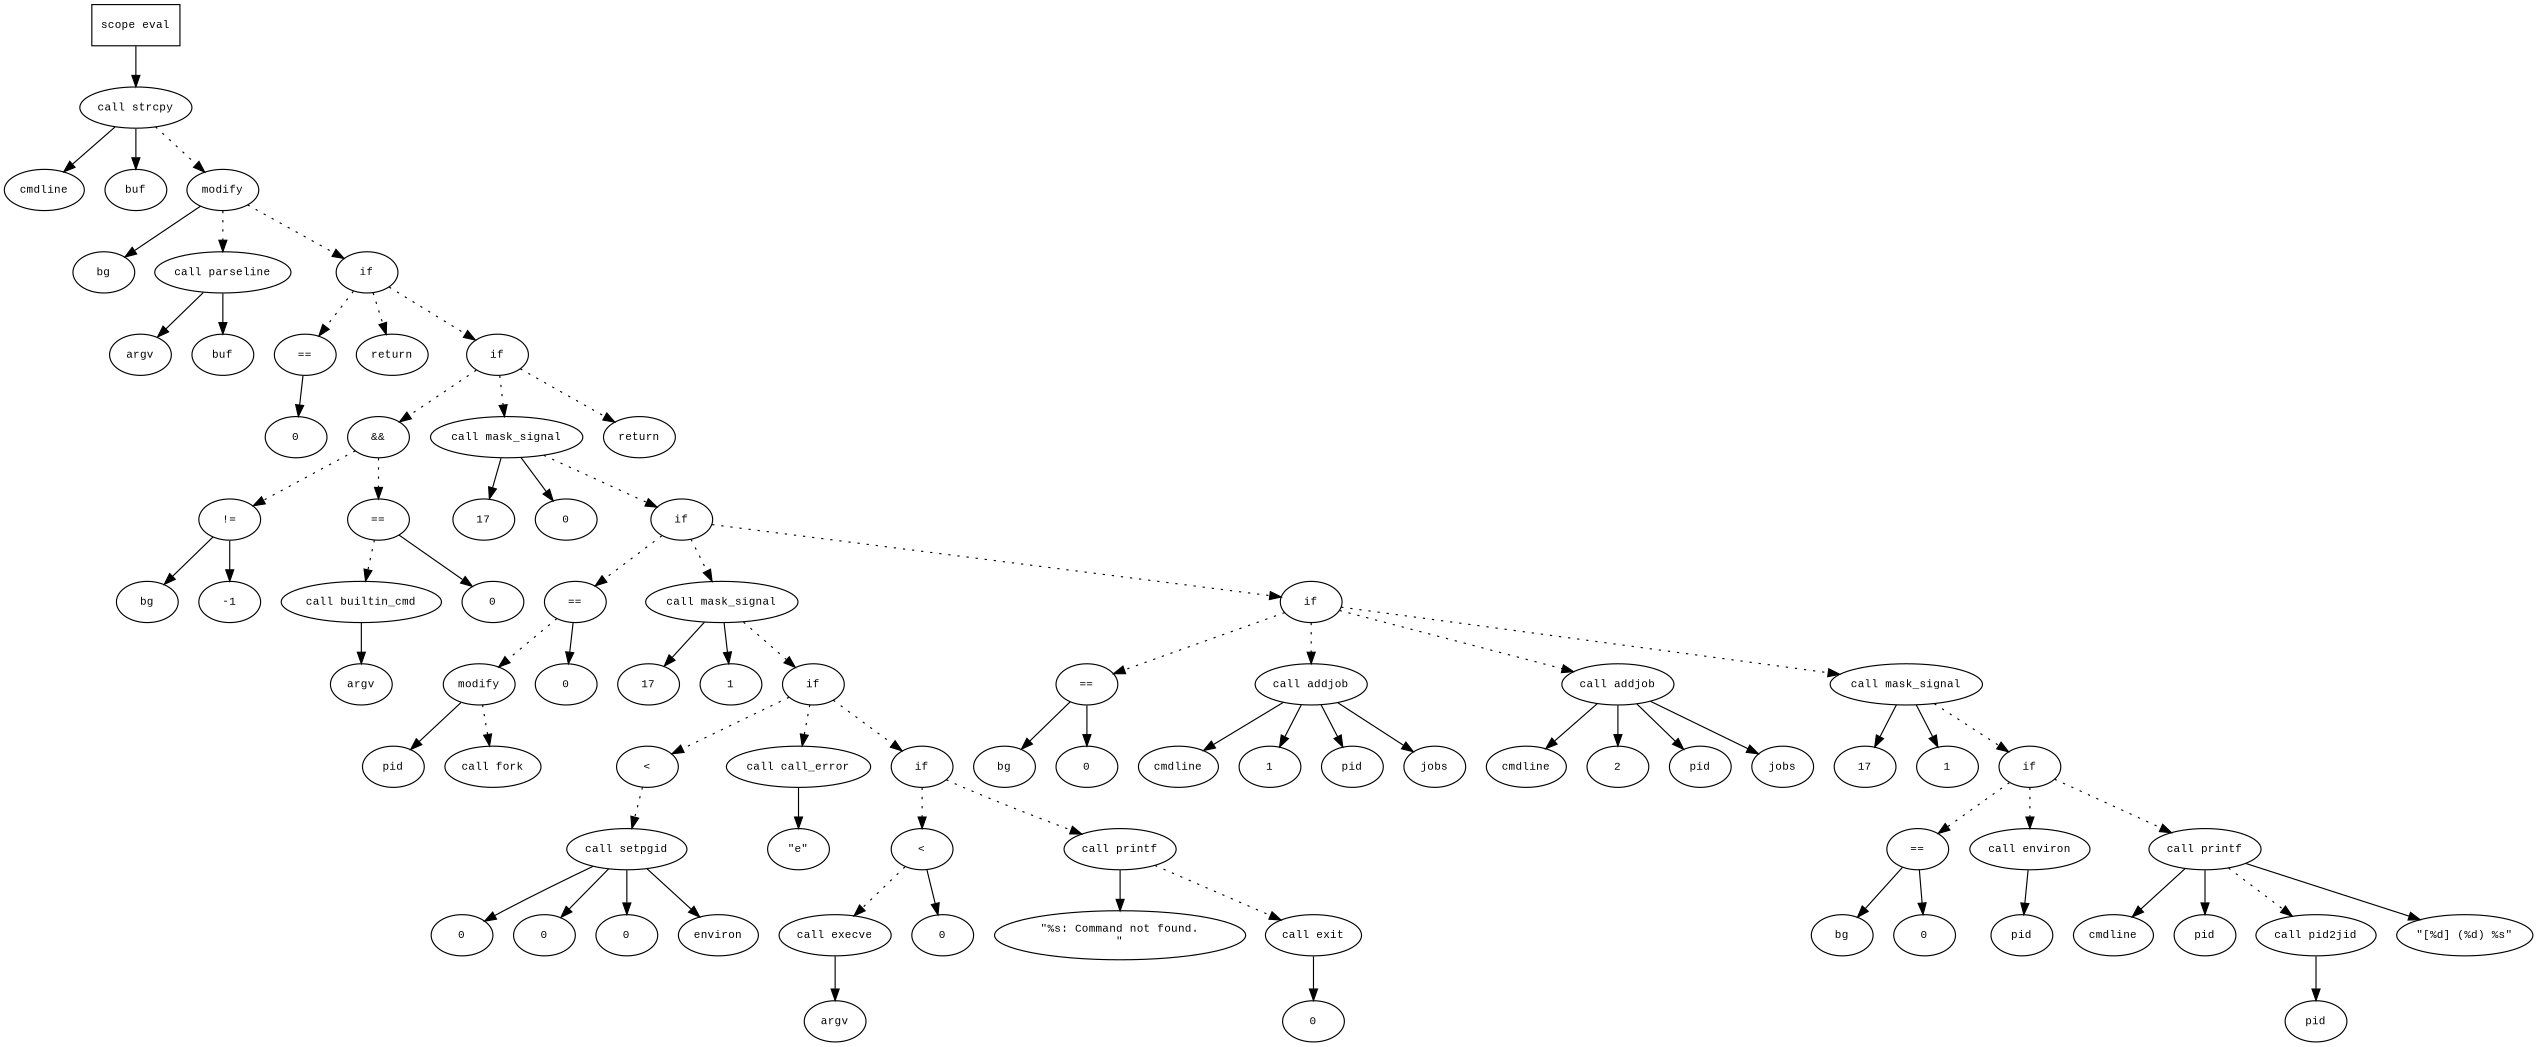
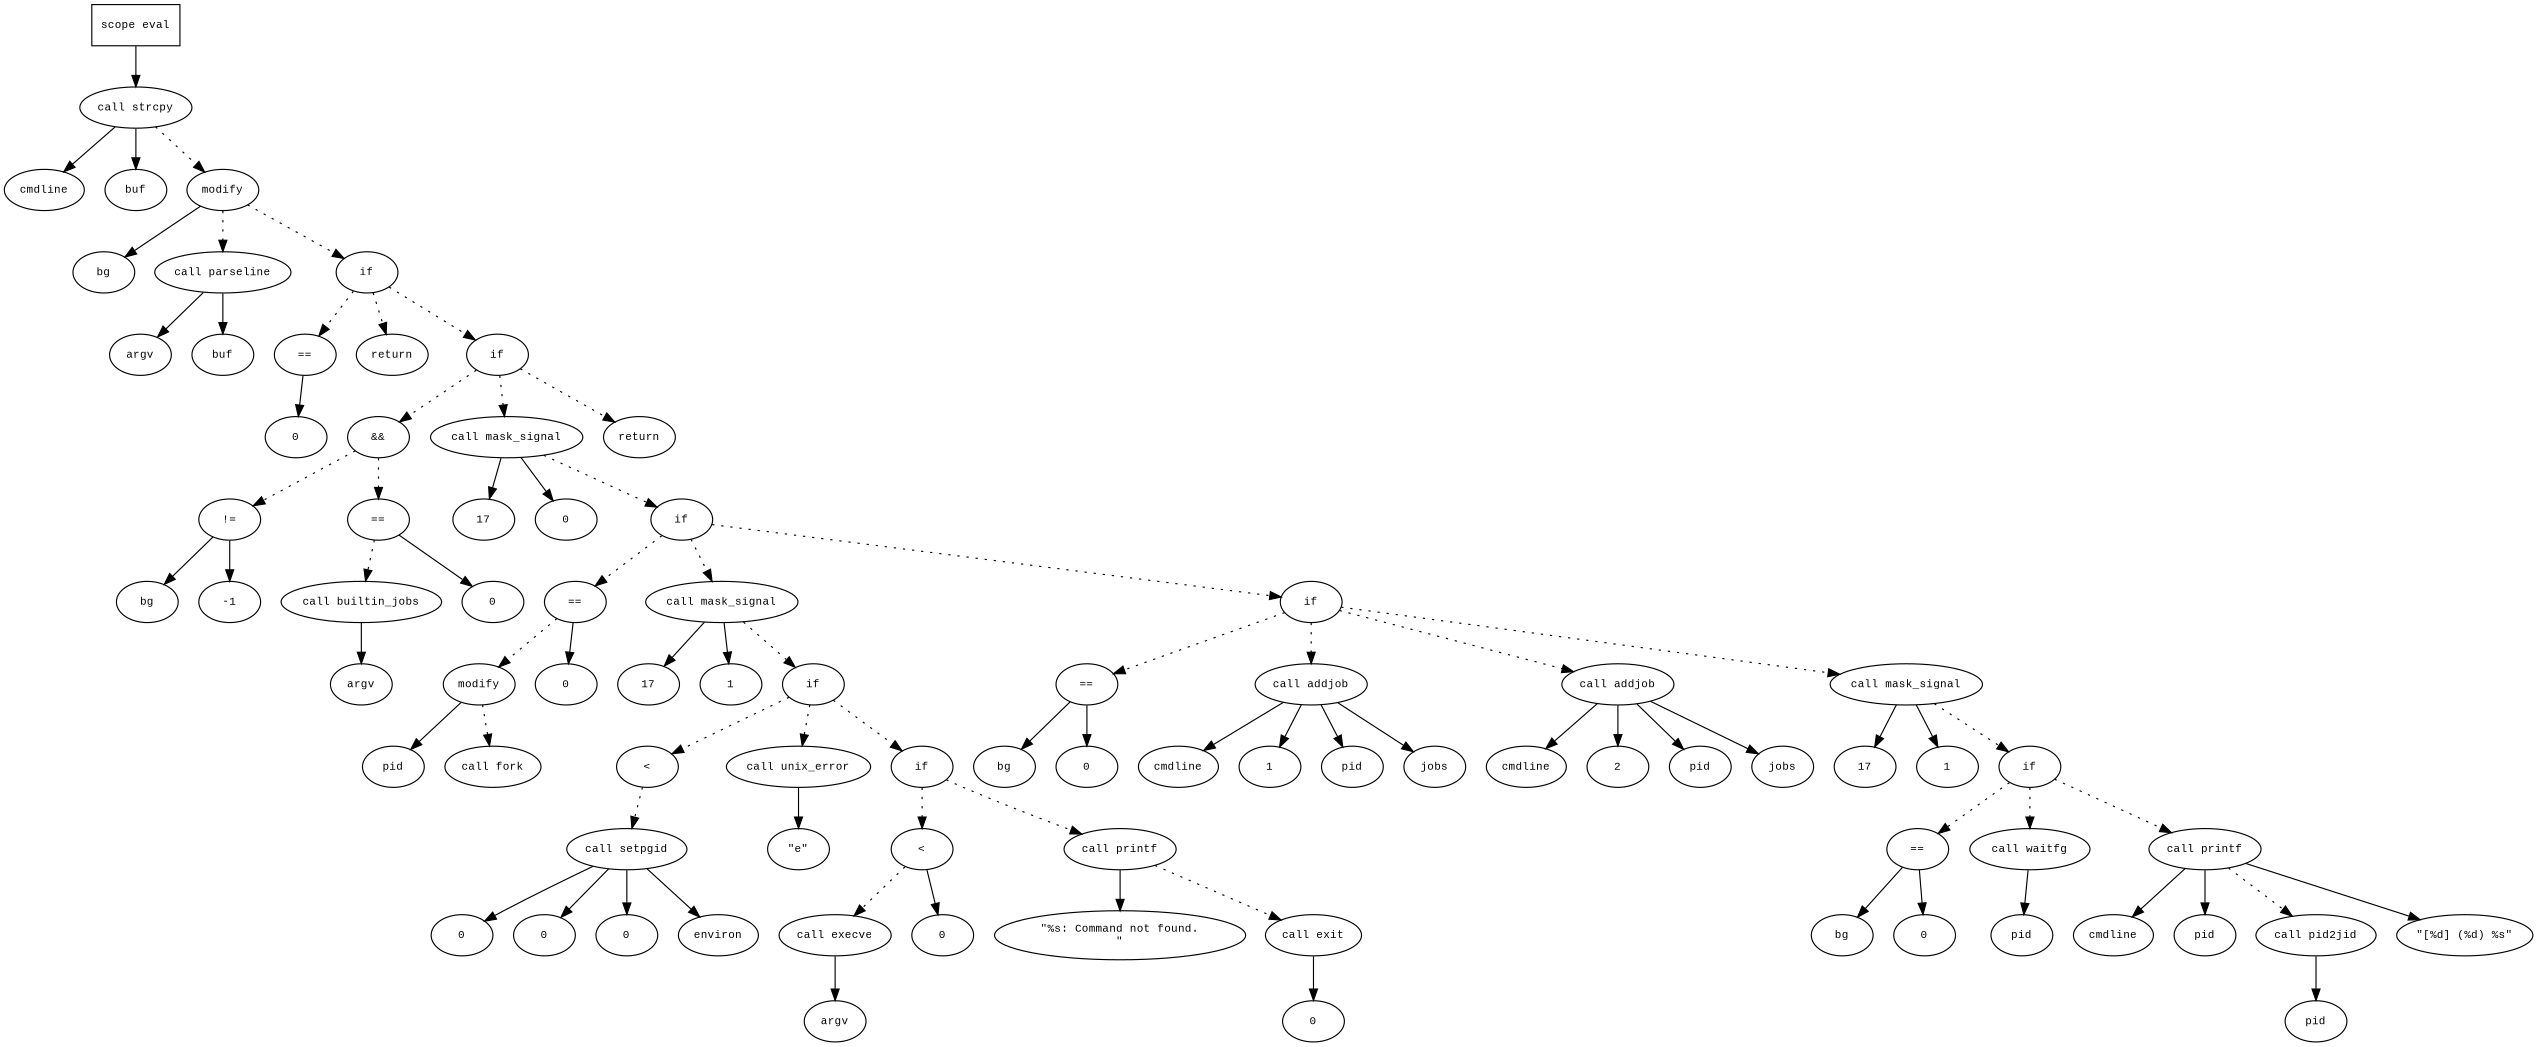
(361, 602) -> (361, 602)
(799, 767) -> (799, 767)
(2030, 849) -> (2030, 849)
